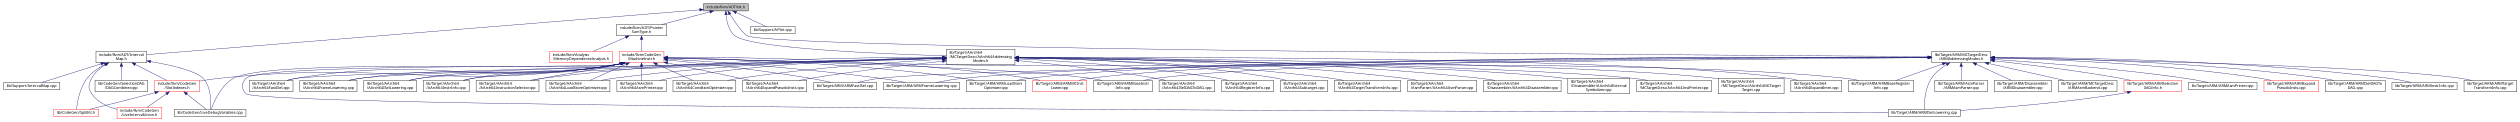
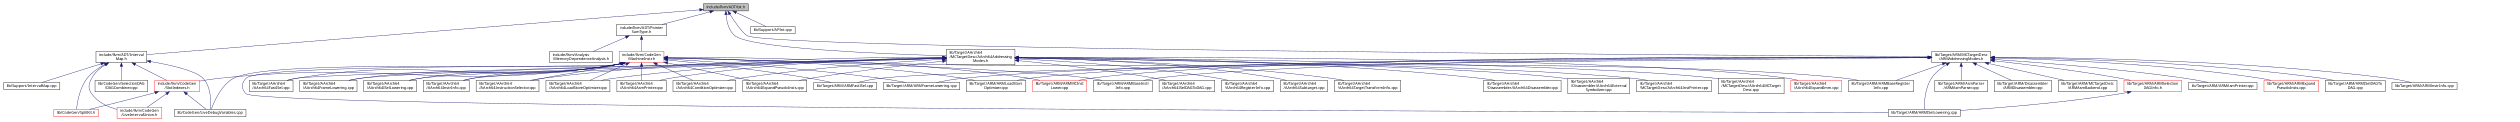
(581, 57) -> (581, 57)
(1442, 86) -> none
(1751, 86) -> (1751, 86)
(1816, 86) -> (1816, 86)
(2490, 86) -> none
